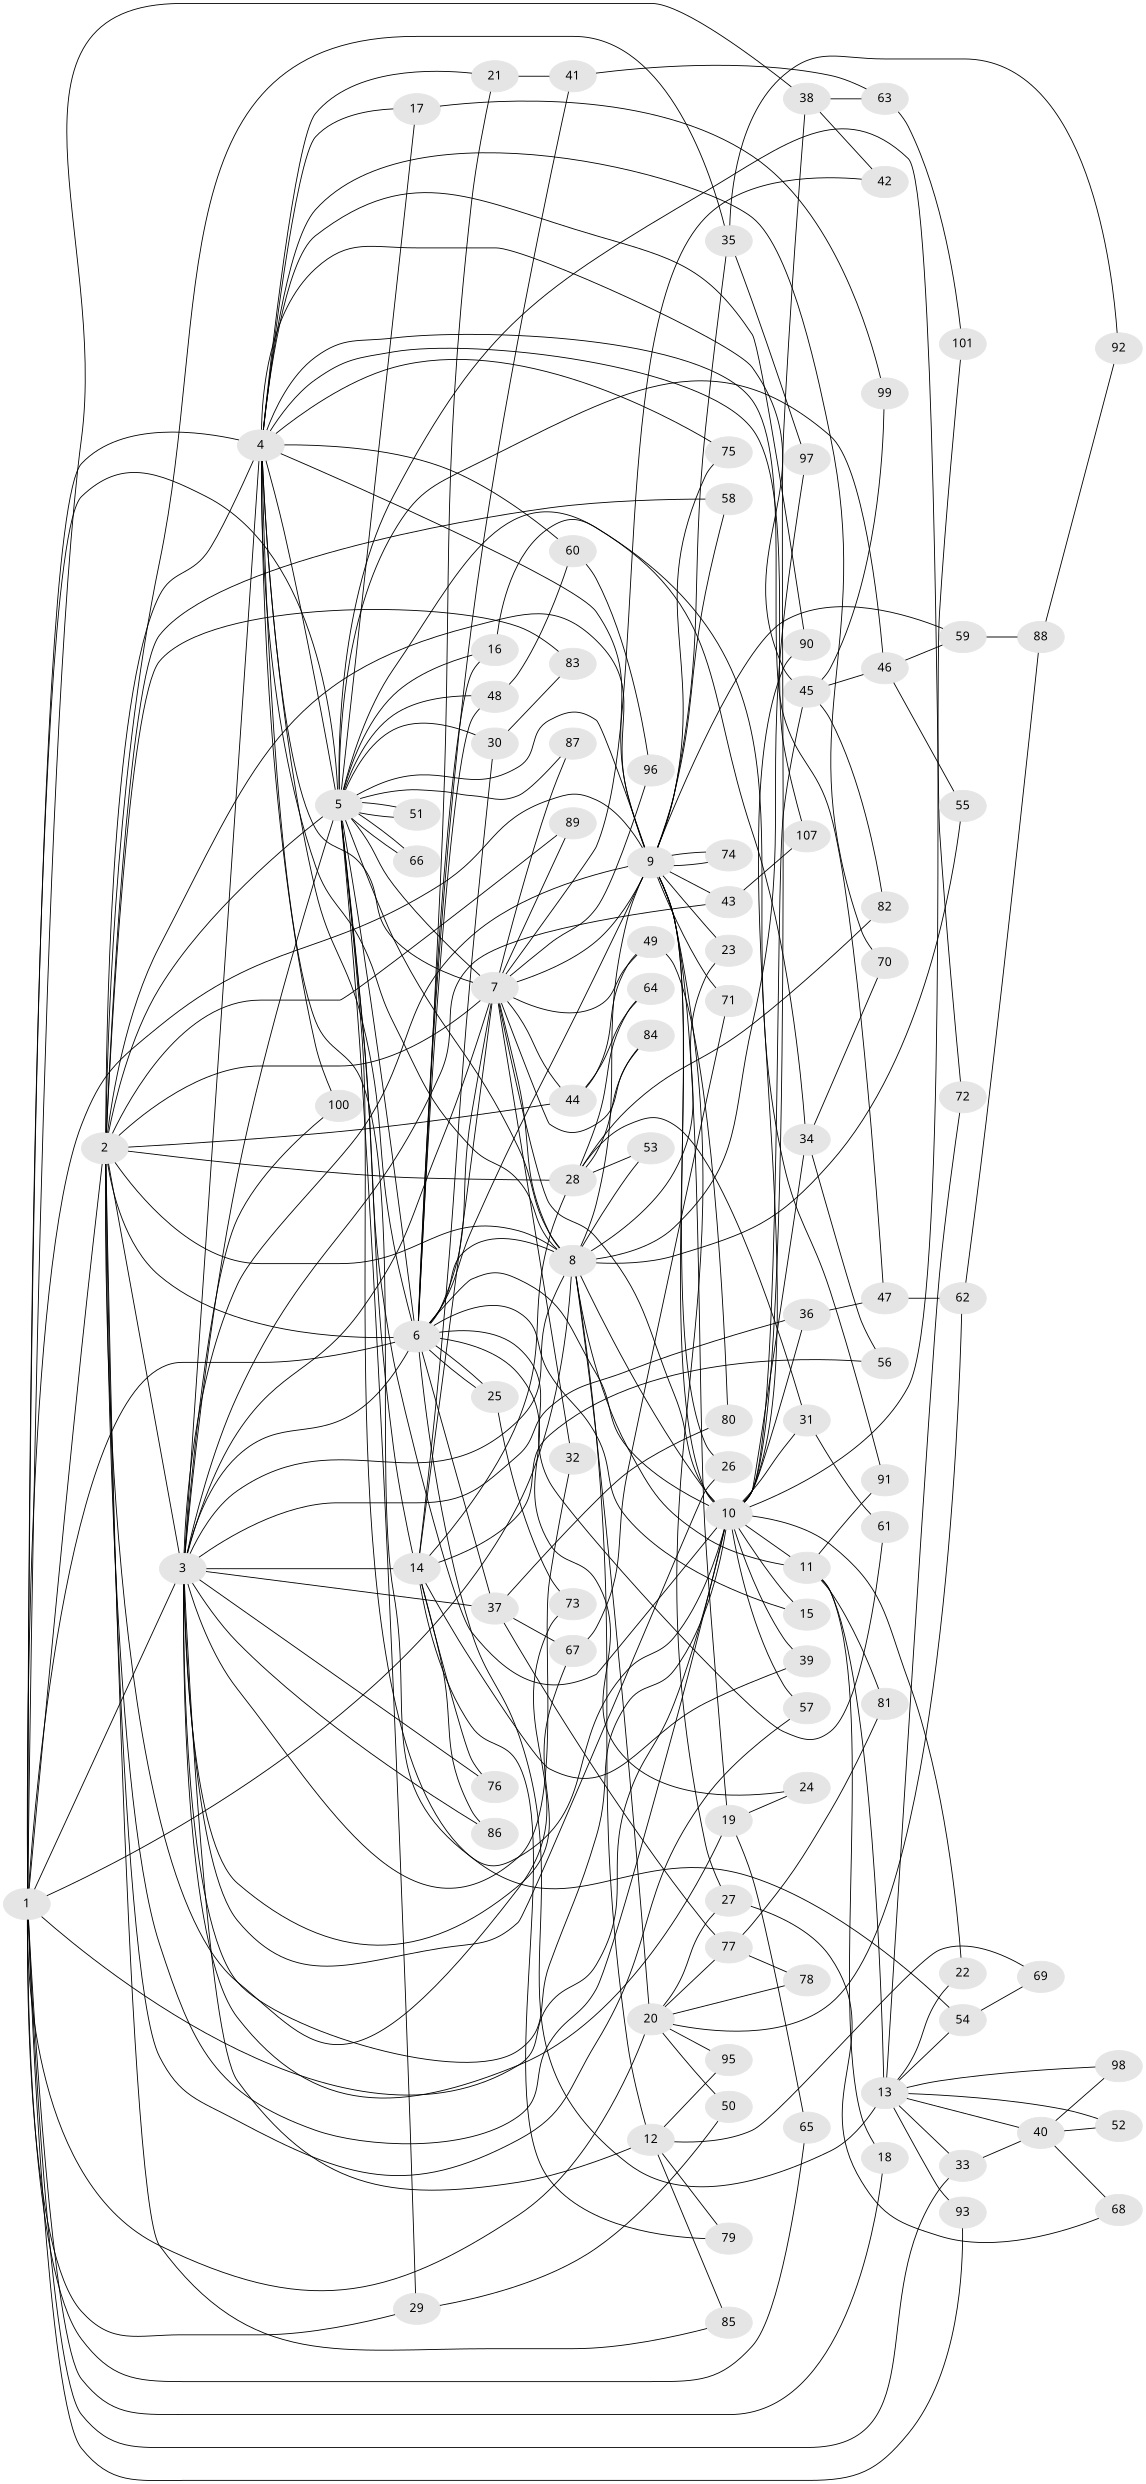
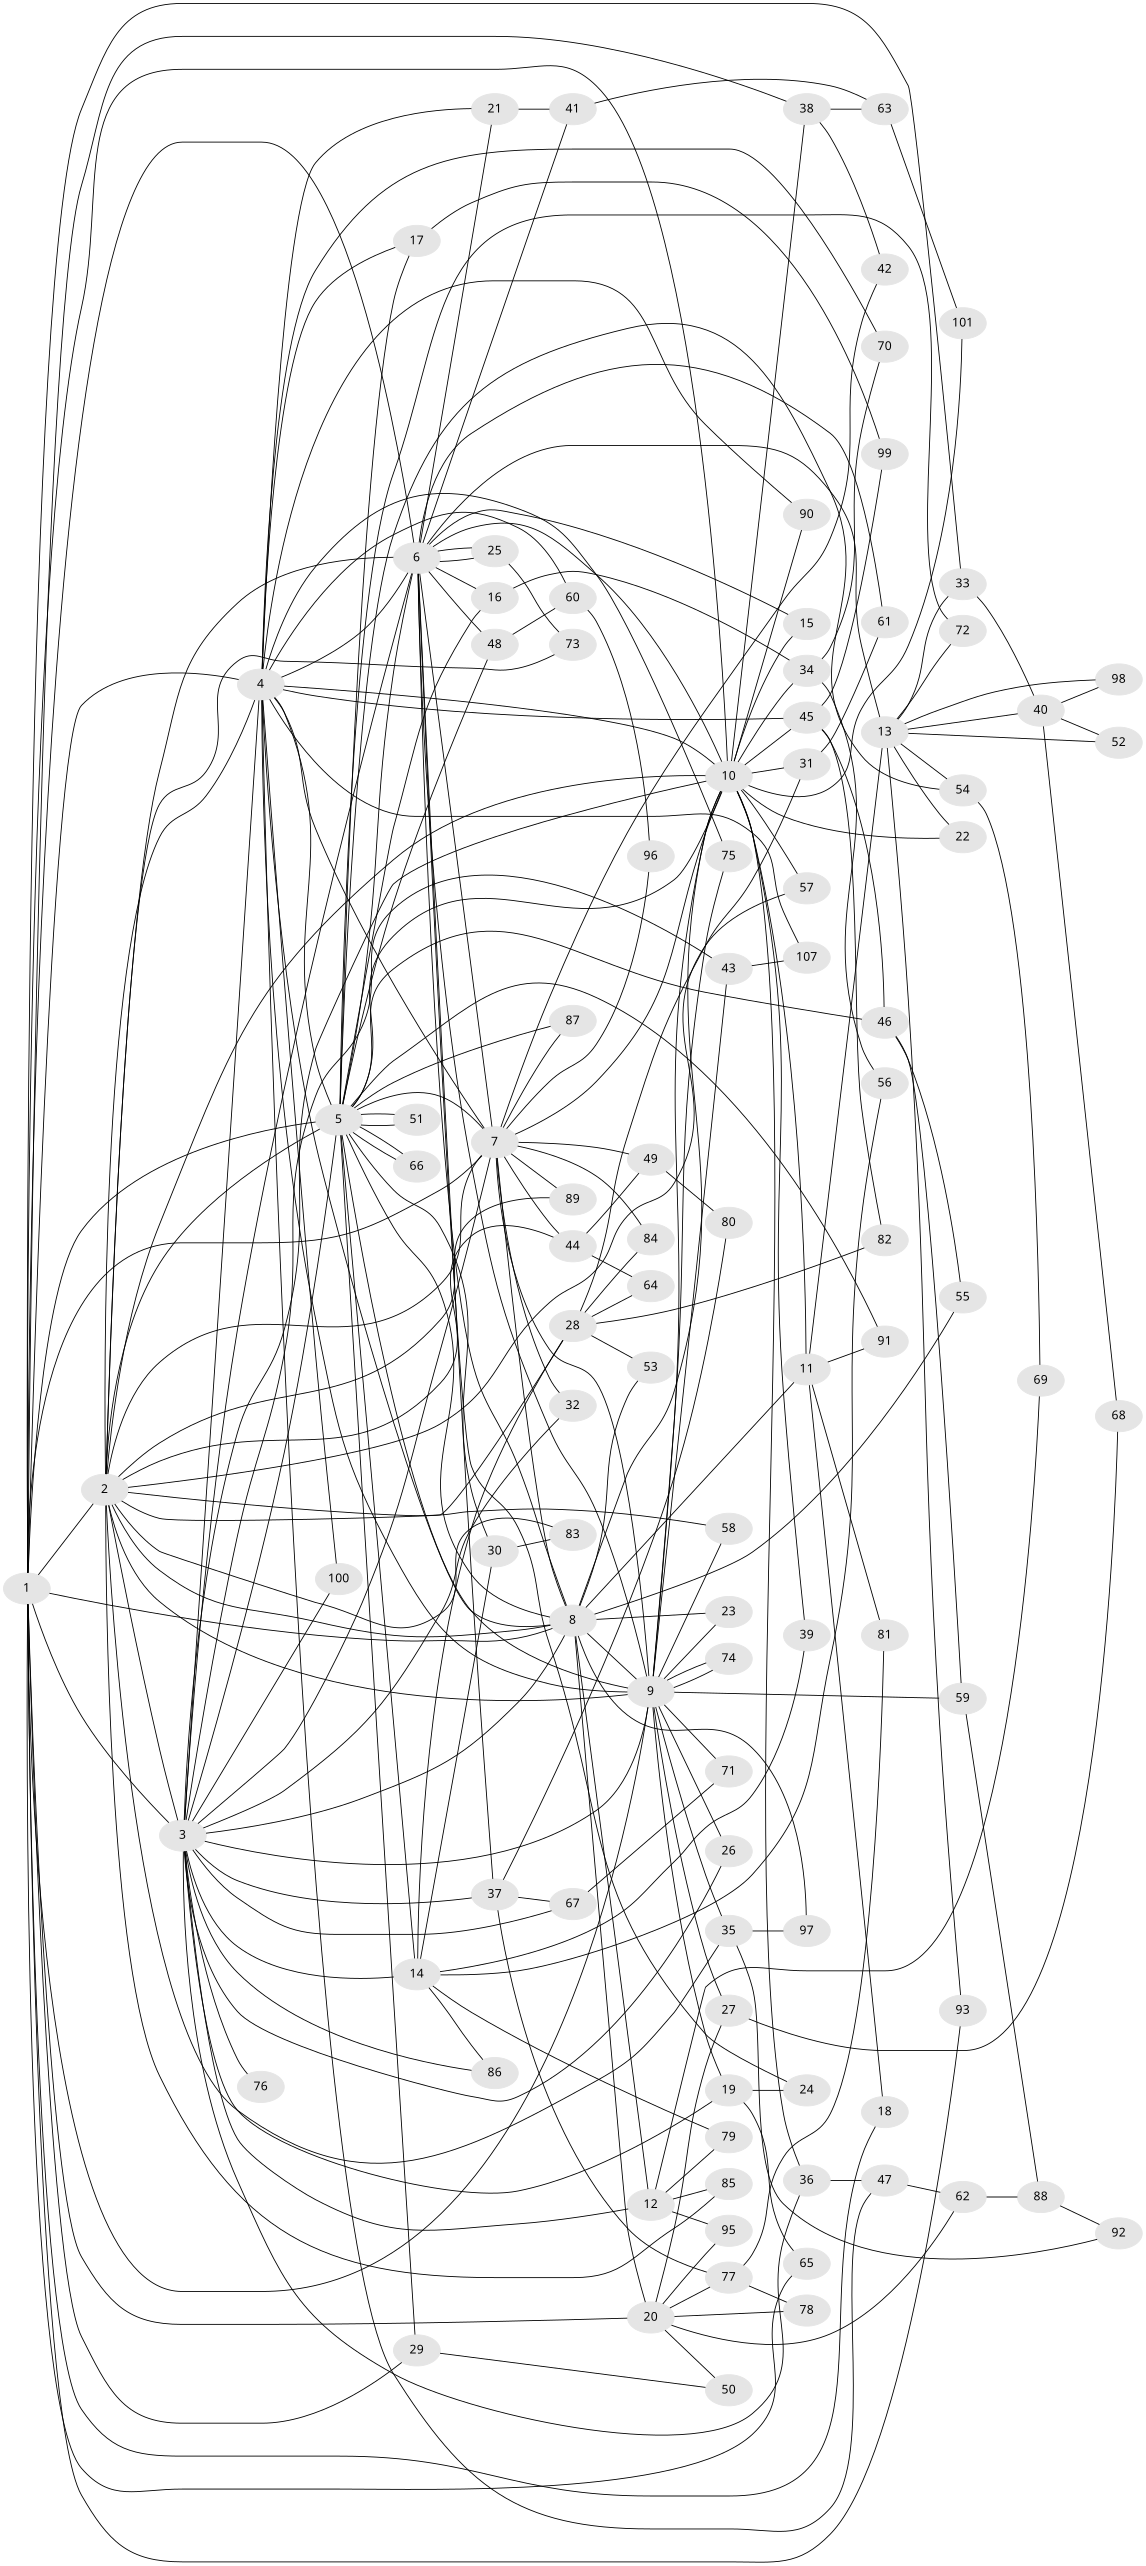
(452, 1306) -> (129, 1258)
(457, 1714) -> none
